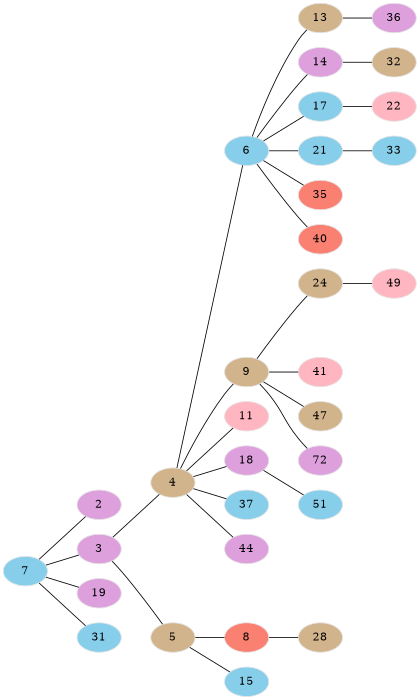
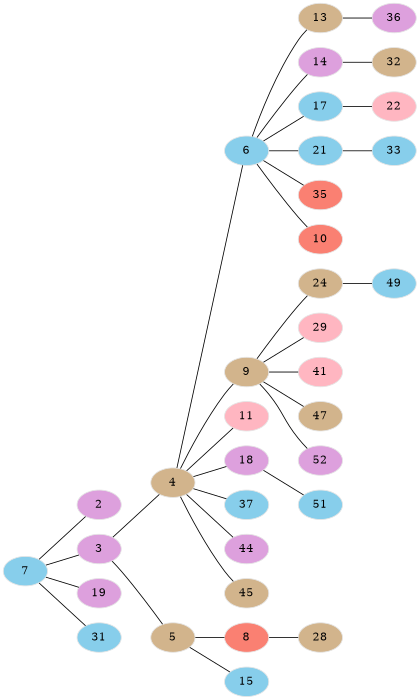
(320, 239) -> (320, 239)
(394, 284) -> (394, 284)
none -> (320, 328)
(320, 461) -> (320, 461)
none -> (247, 593)
